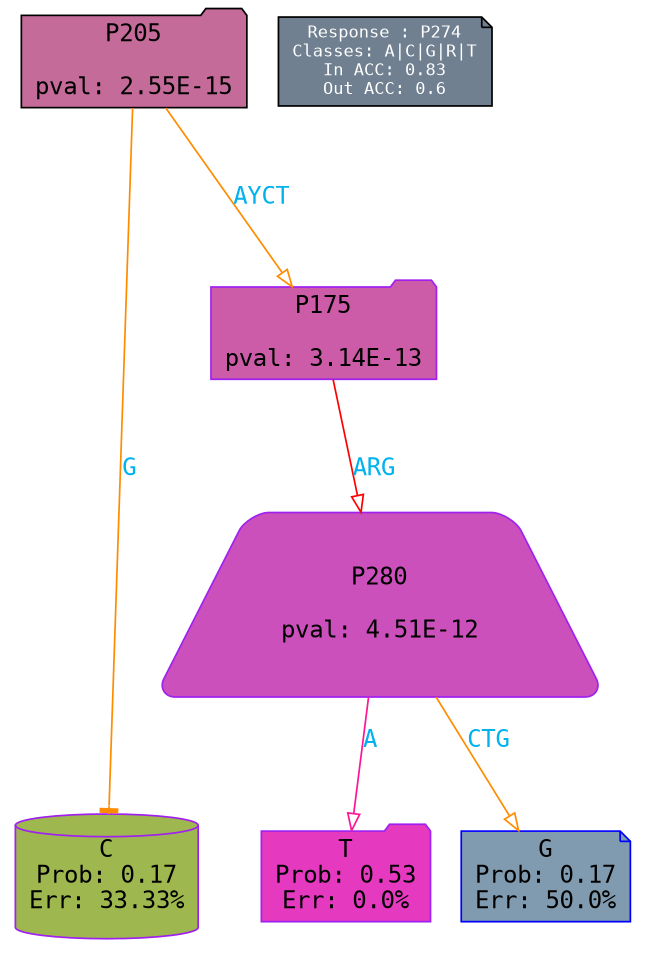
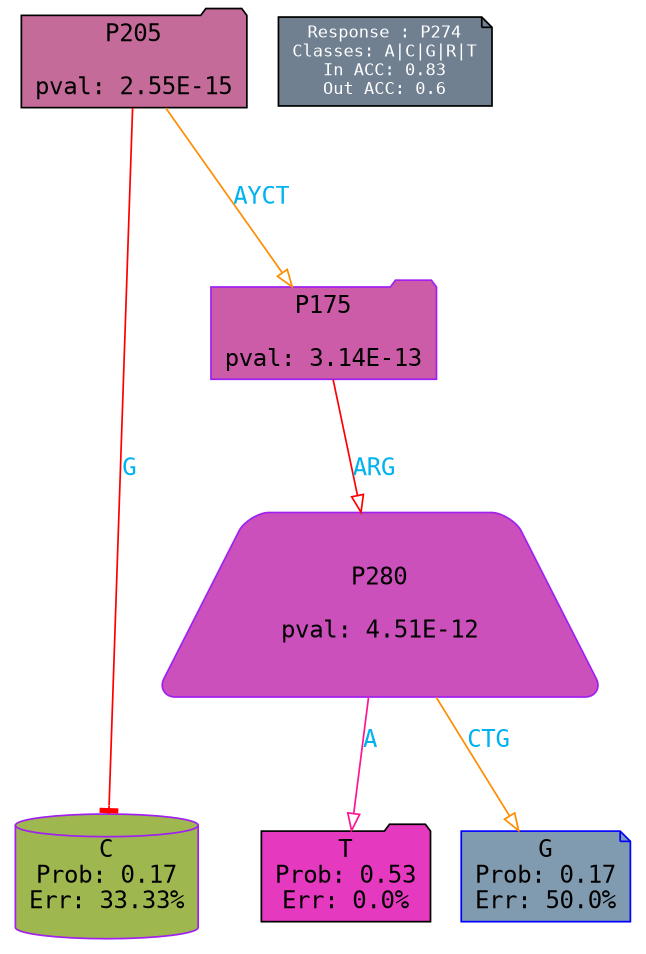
(121, 457) -> (121, 457)
(346, 876) -> (346, 876)
